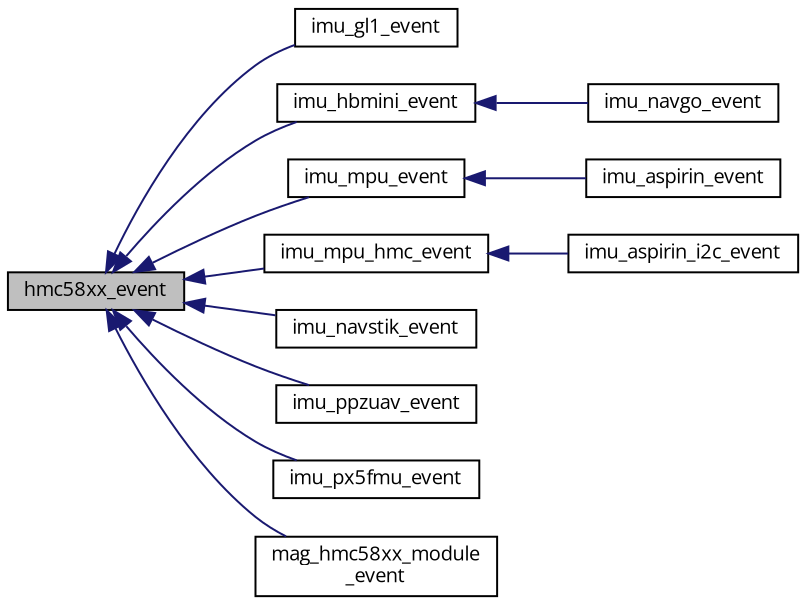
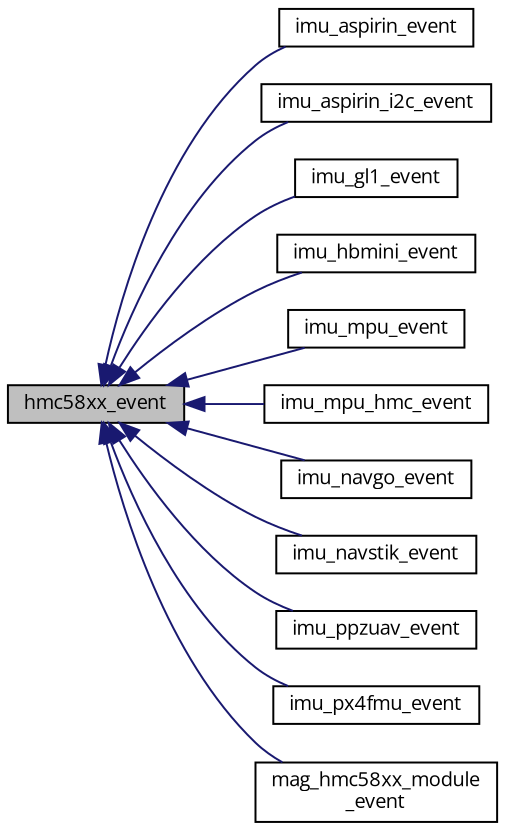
(542, 103) -> (246, 444)
(536, 178) -> (166, 188)
(538, 254) -> (179, 228)
(376, 479) -> (376, 705)
